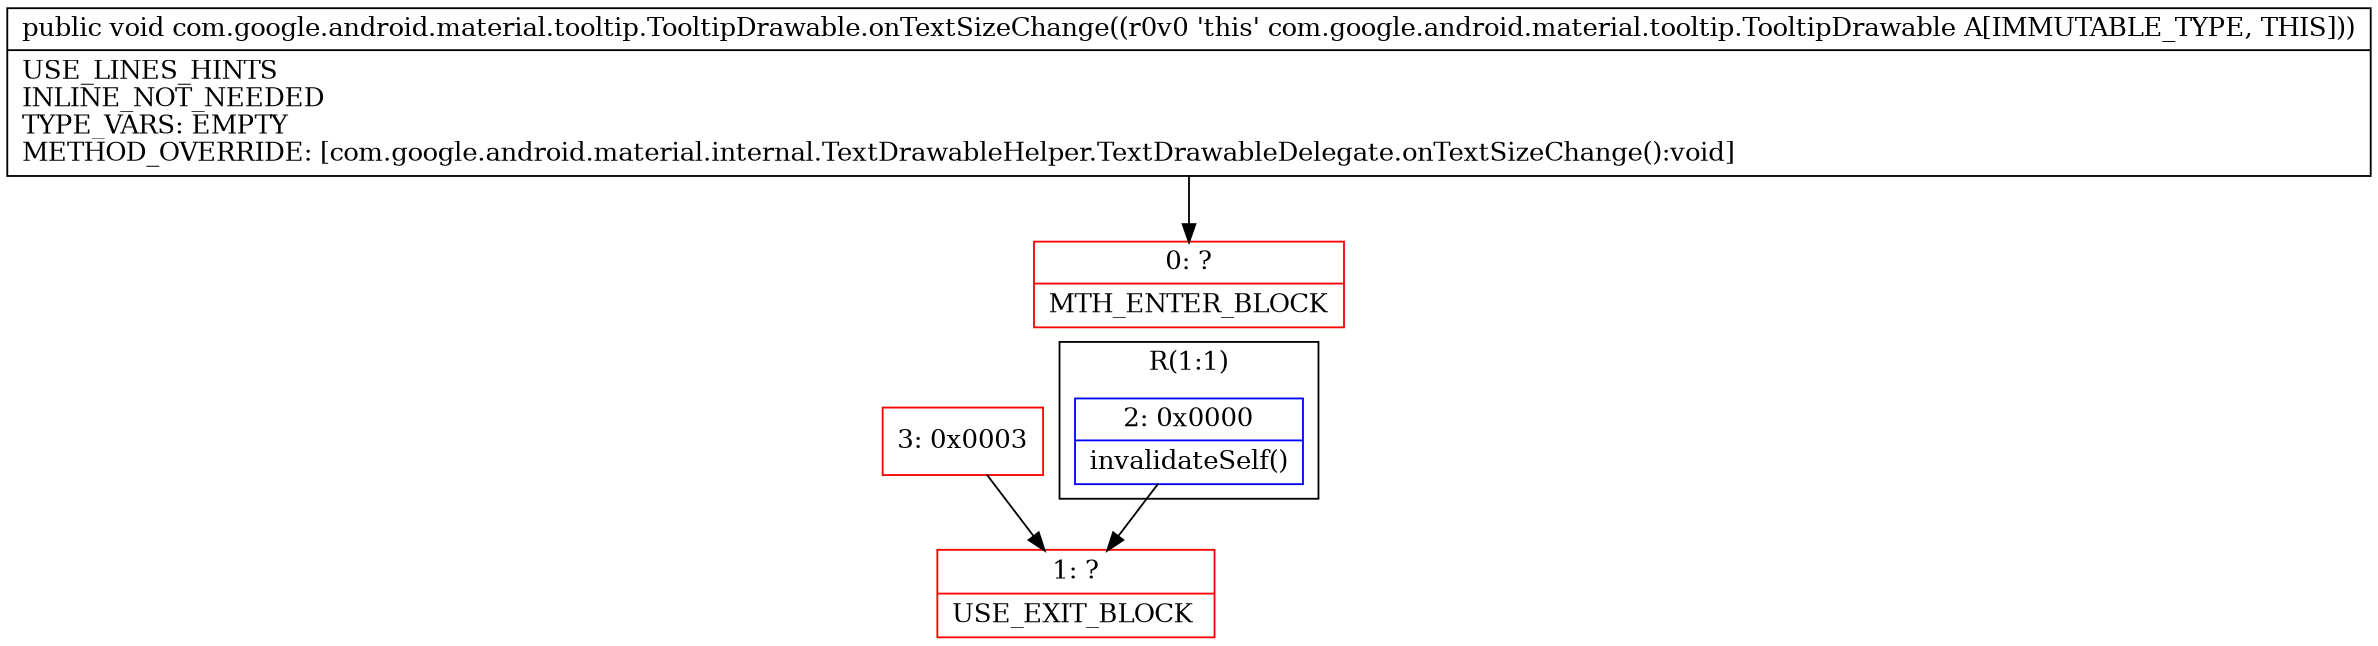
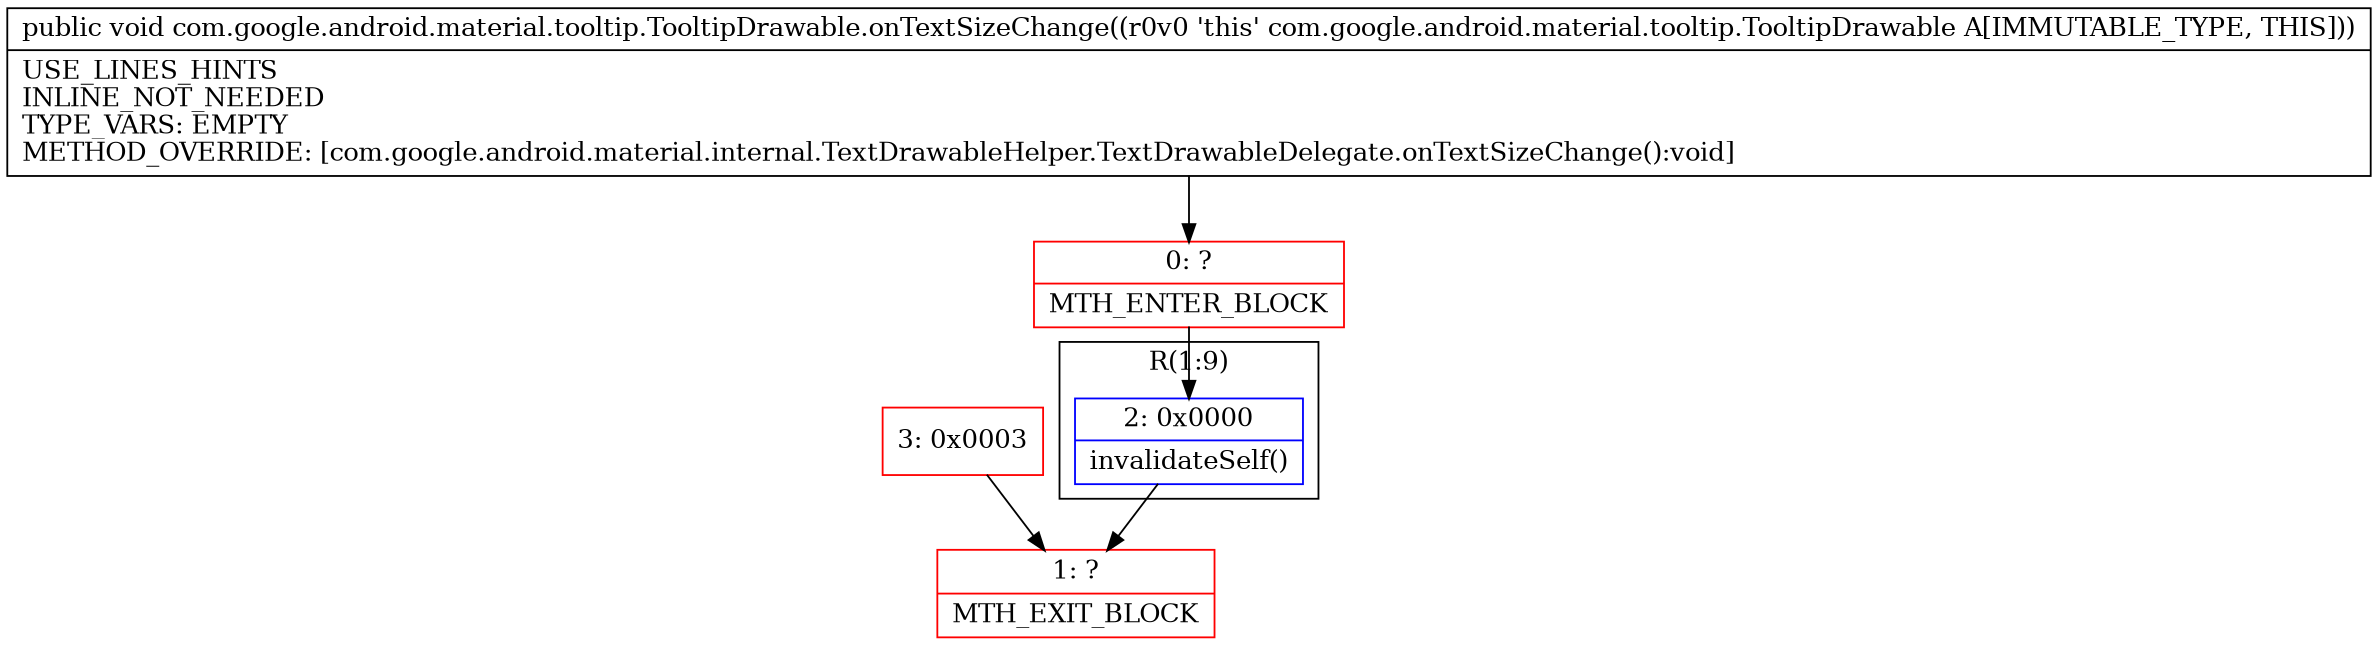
none -> (1189, 353)
(1189, 363) -> (1189, 363)
(1073, 615) -> (1076, 615)
